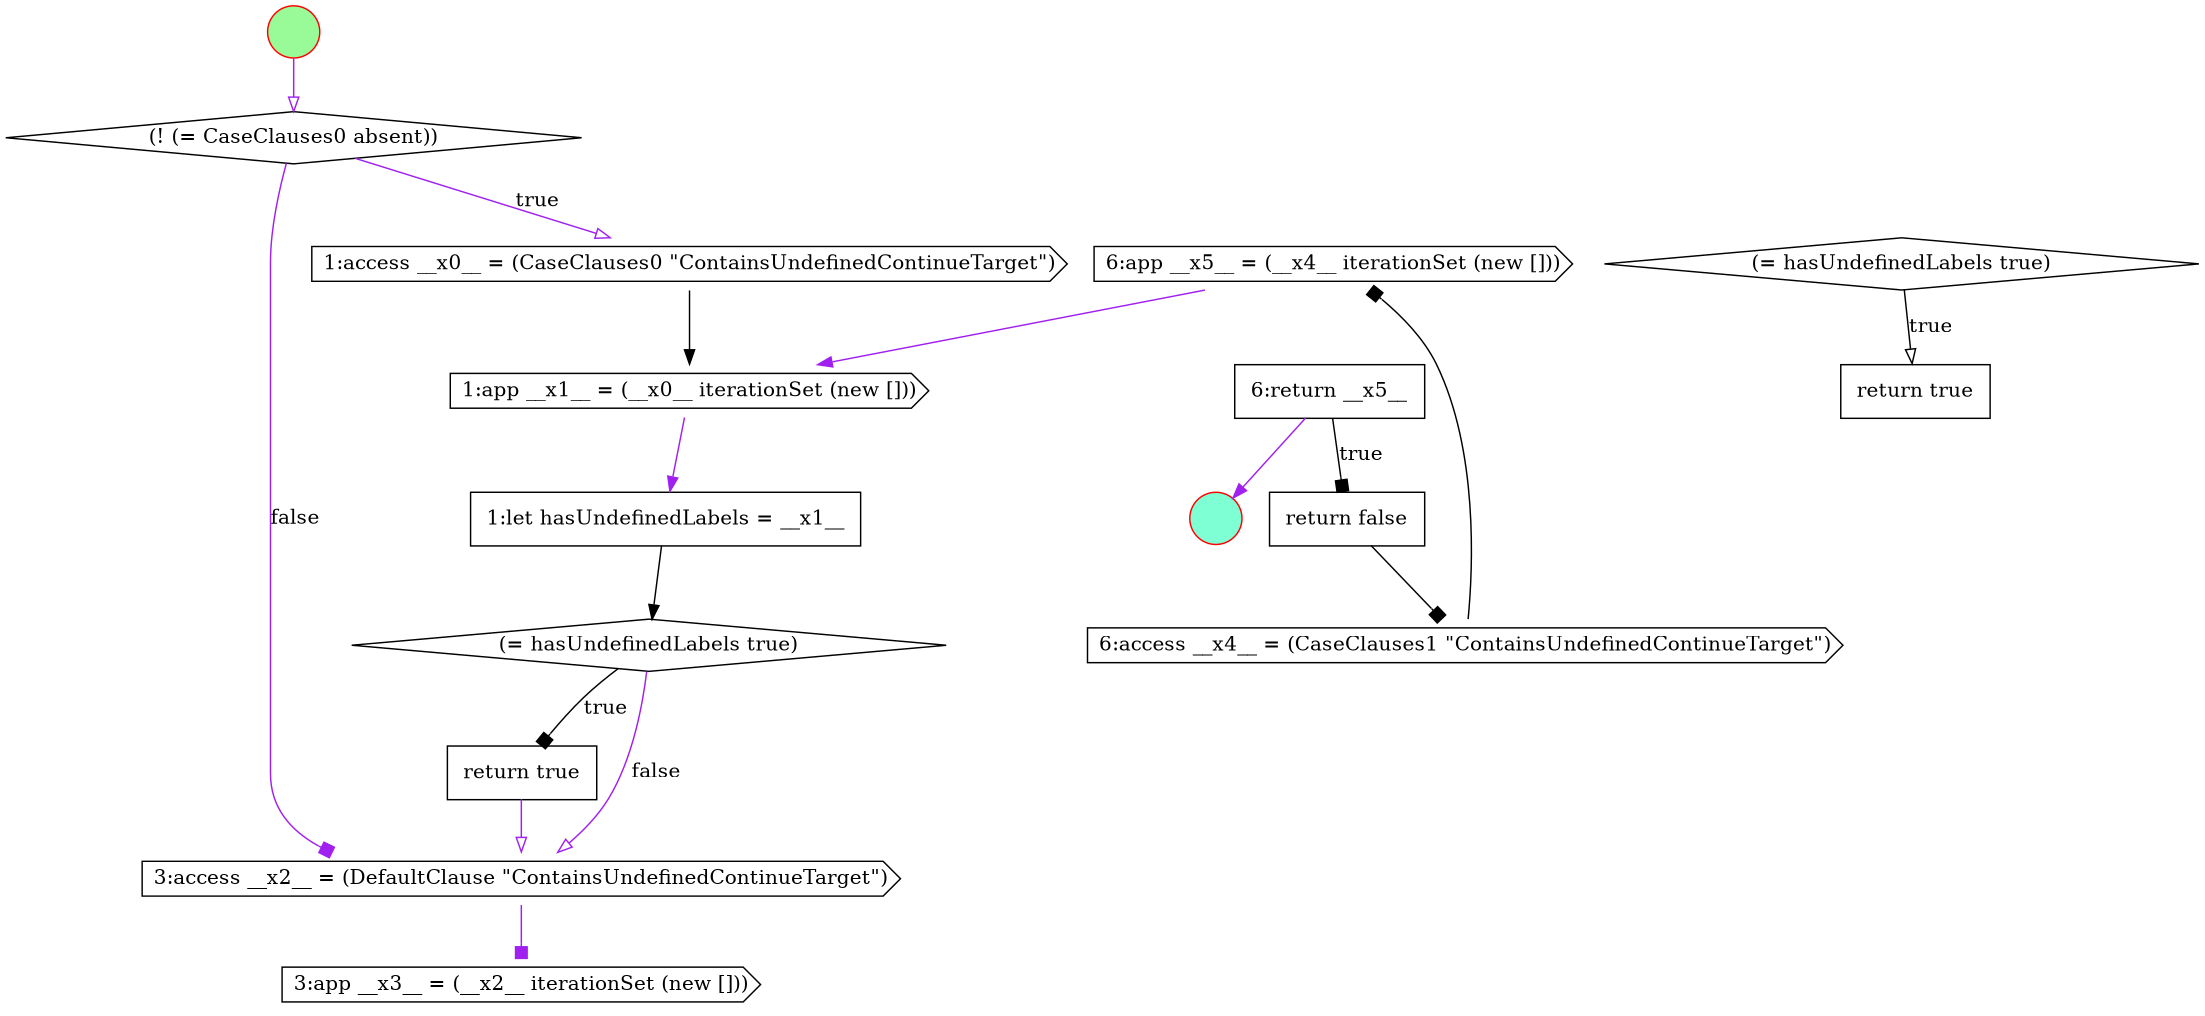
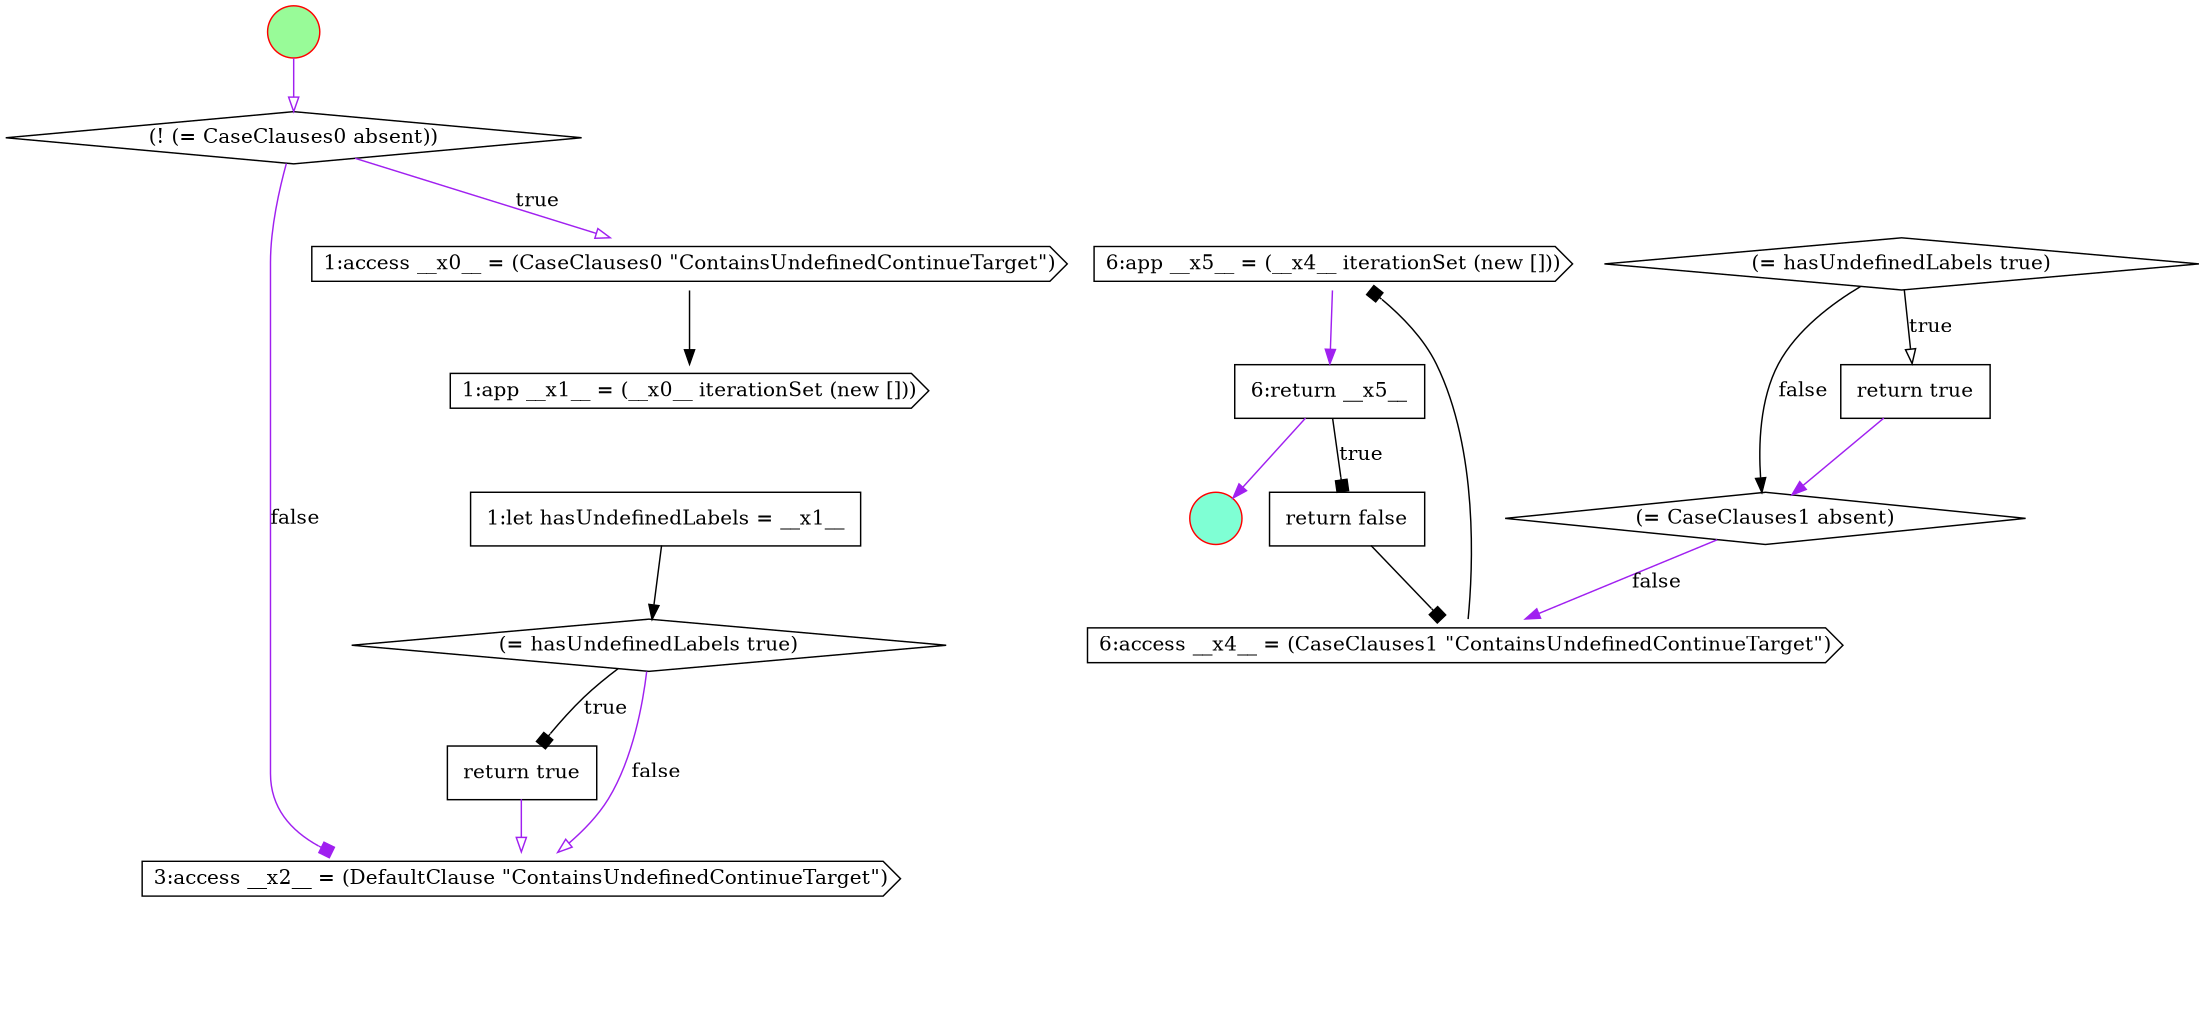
(1019, 326) -> (1331, 320)
(679, 447) -> none
none -> (1765, 518)
(521, 985) -> none
